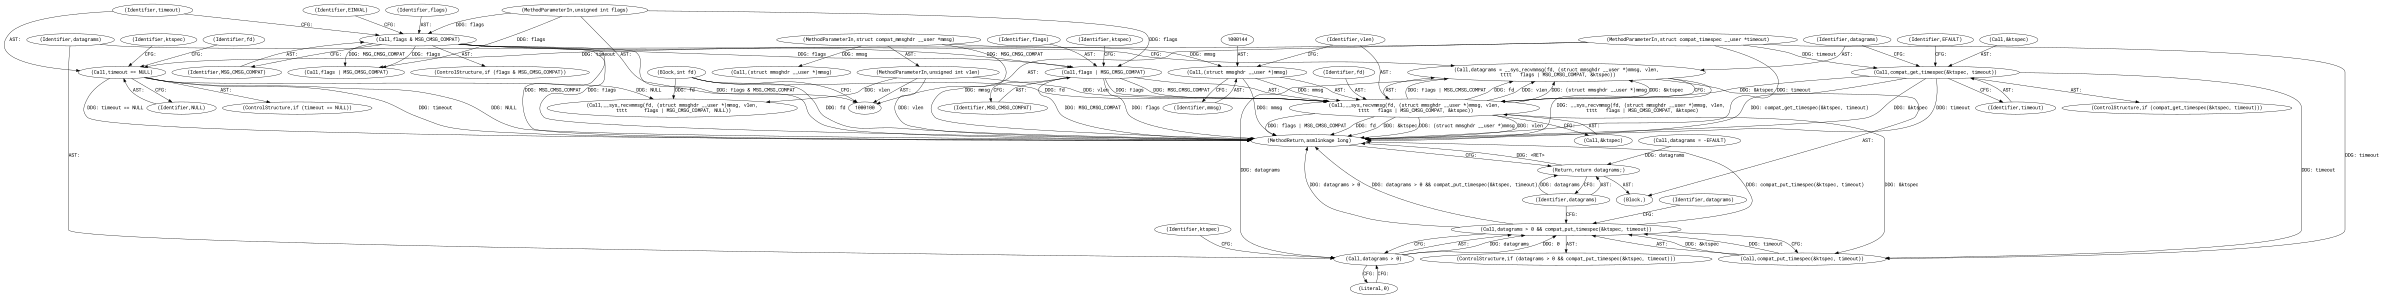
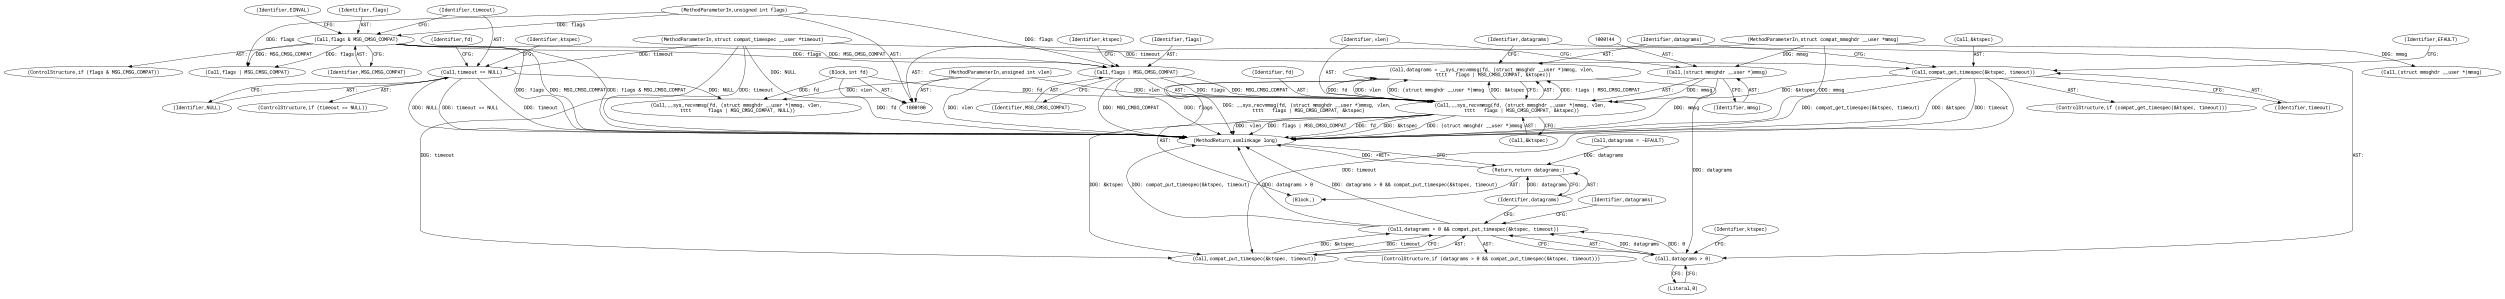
(902, 55) -> (1313, 48)
(1035, 72) -> (783, 72)
(848, 90) -> (888, 90)
